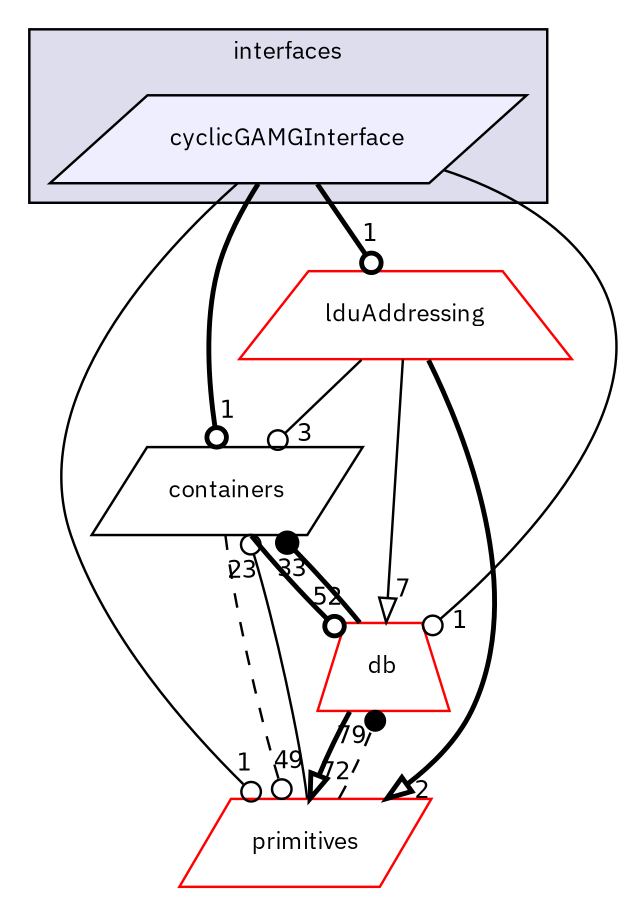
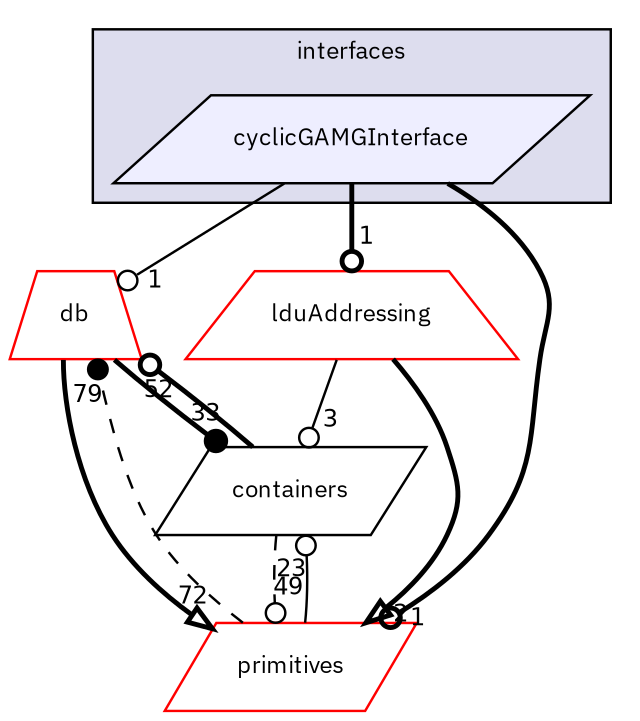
(212, 301) -> none
(395, 479) -> none
(61, 484) -> (535, 402)
